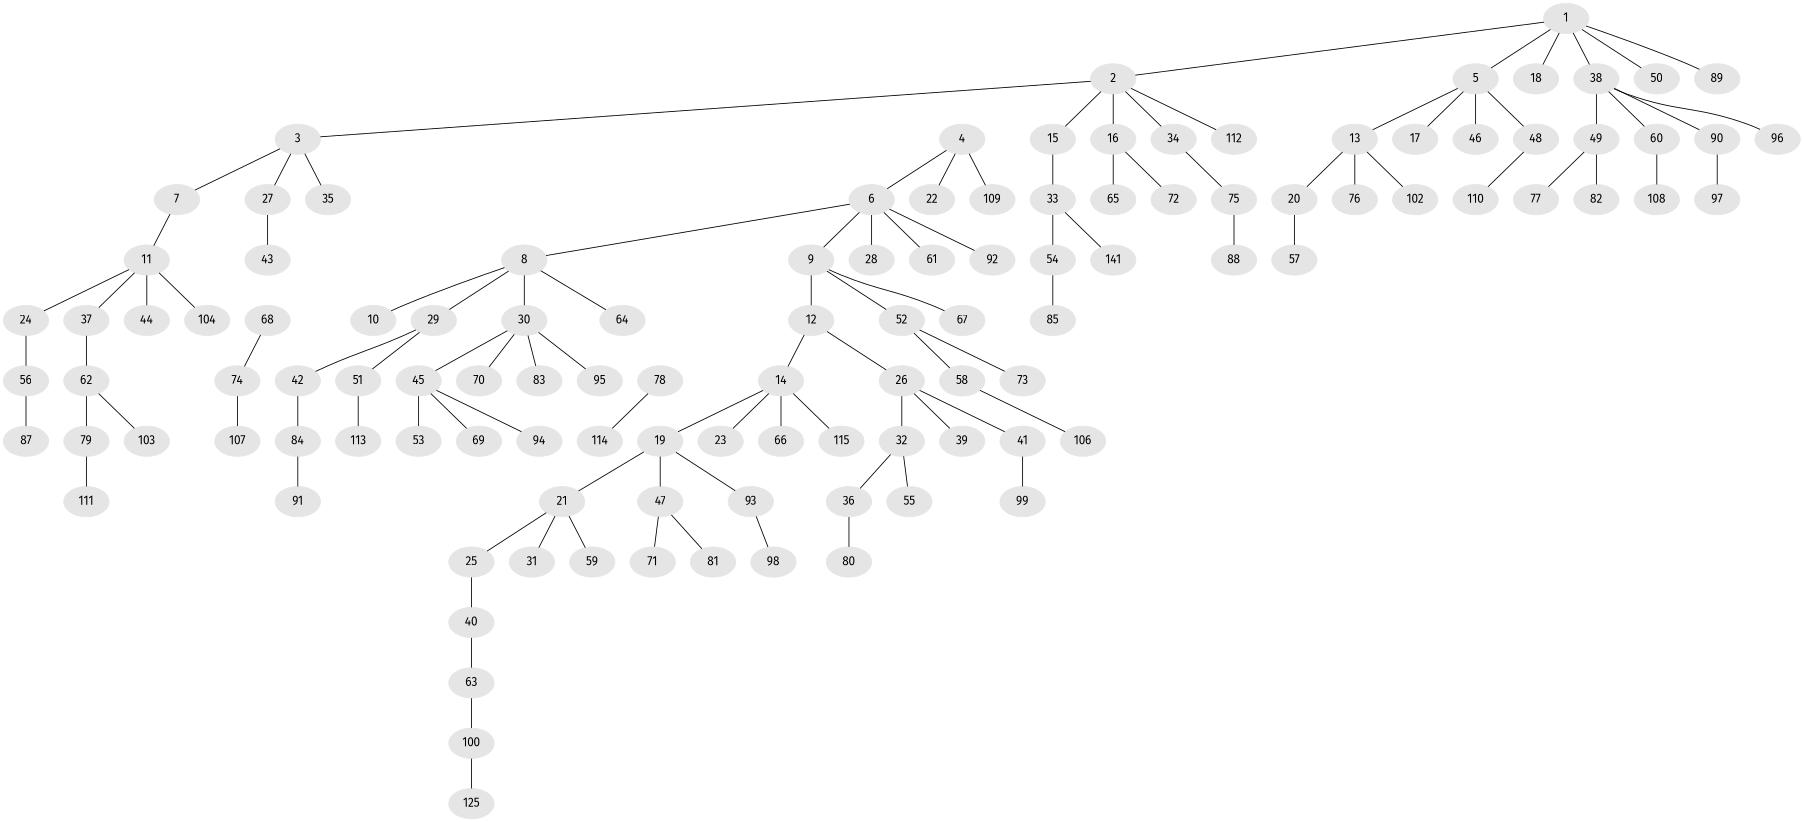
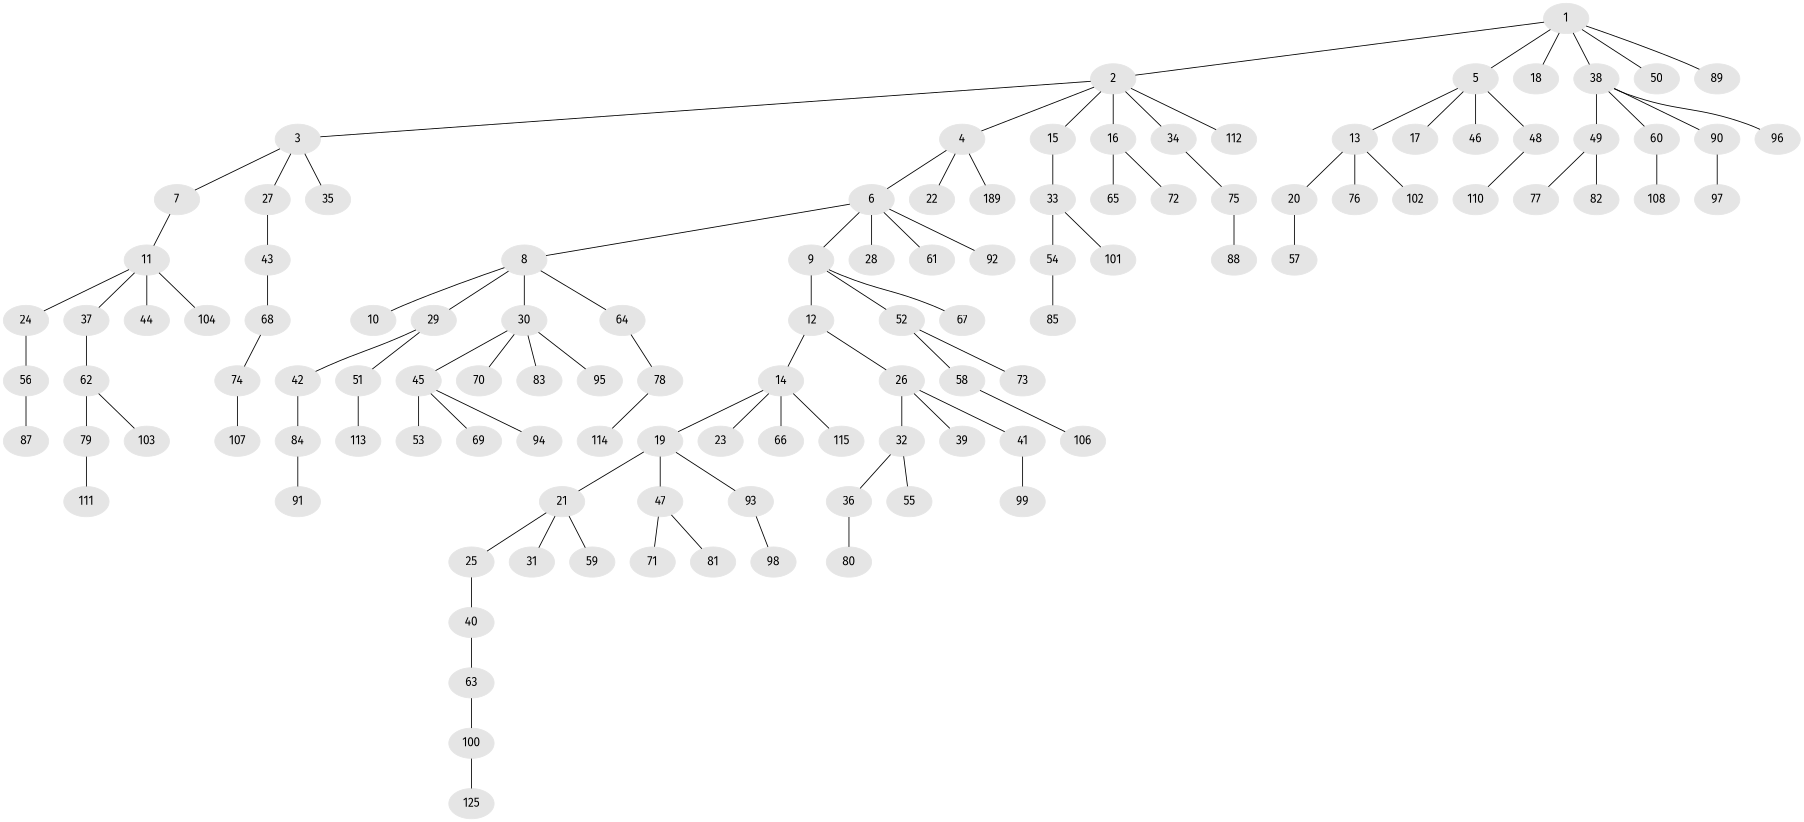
none -> (1038, 109)
(992, 200) -> (992, 200)
(1113, 260) -> (1113, 260)
none -> (268, 290)
none -> (641, 351)
